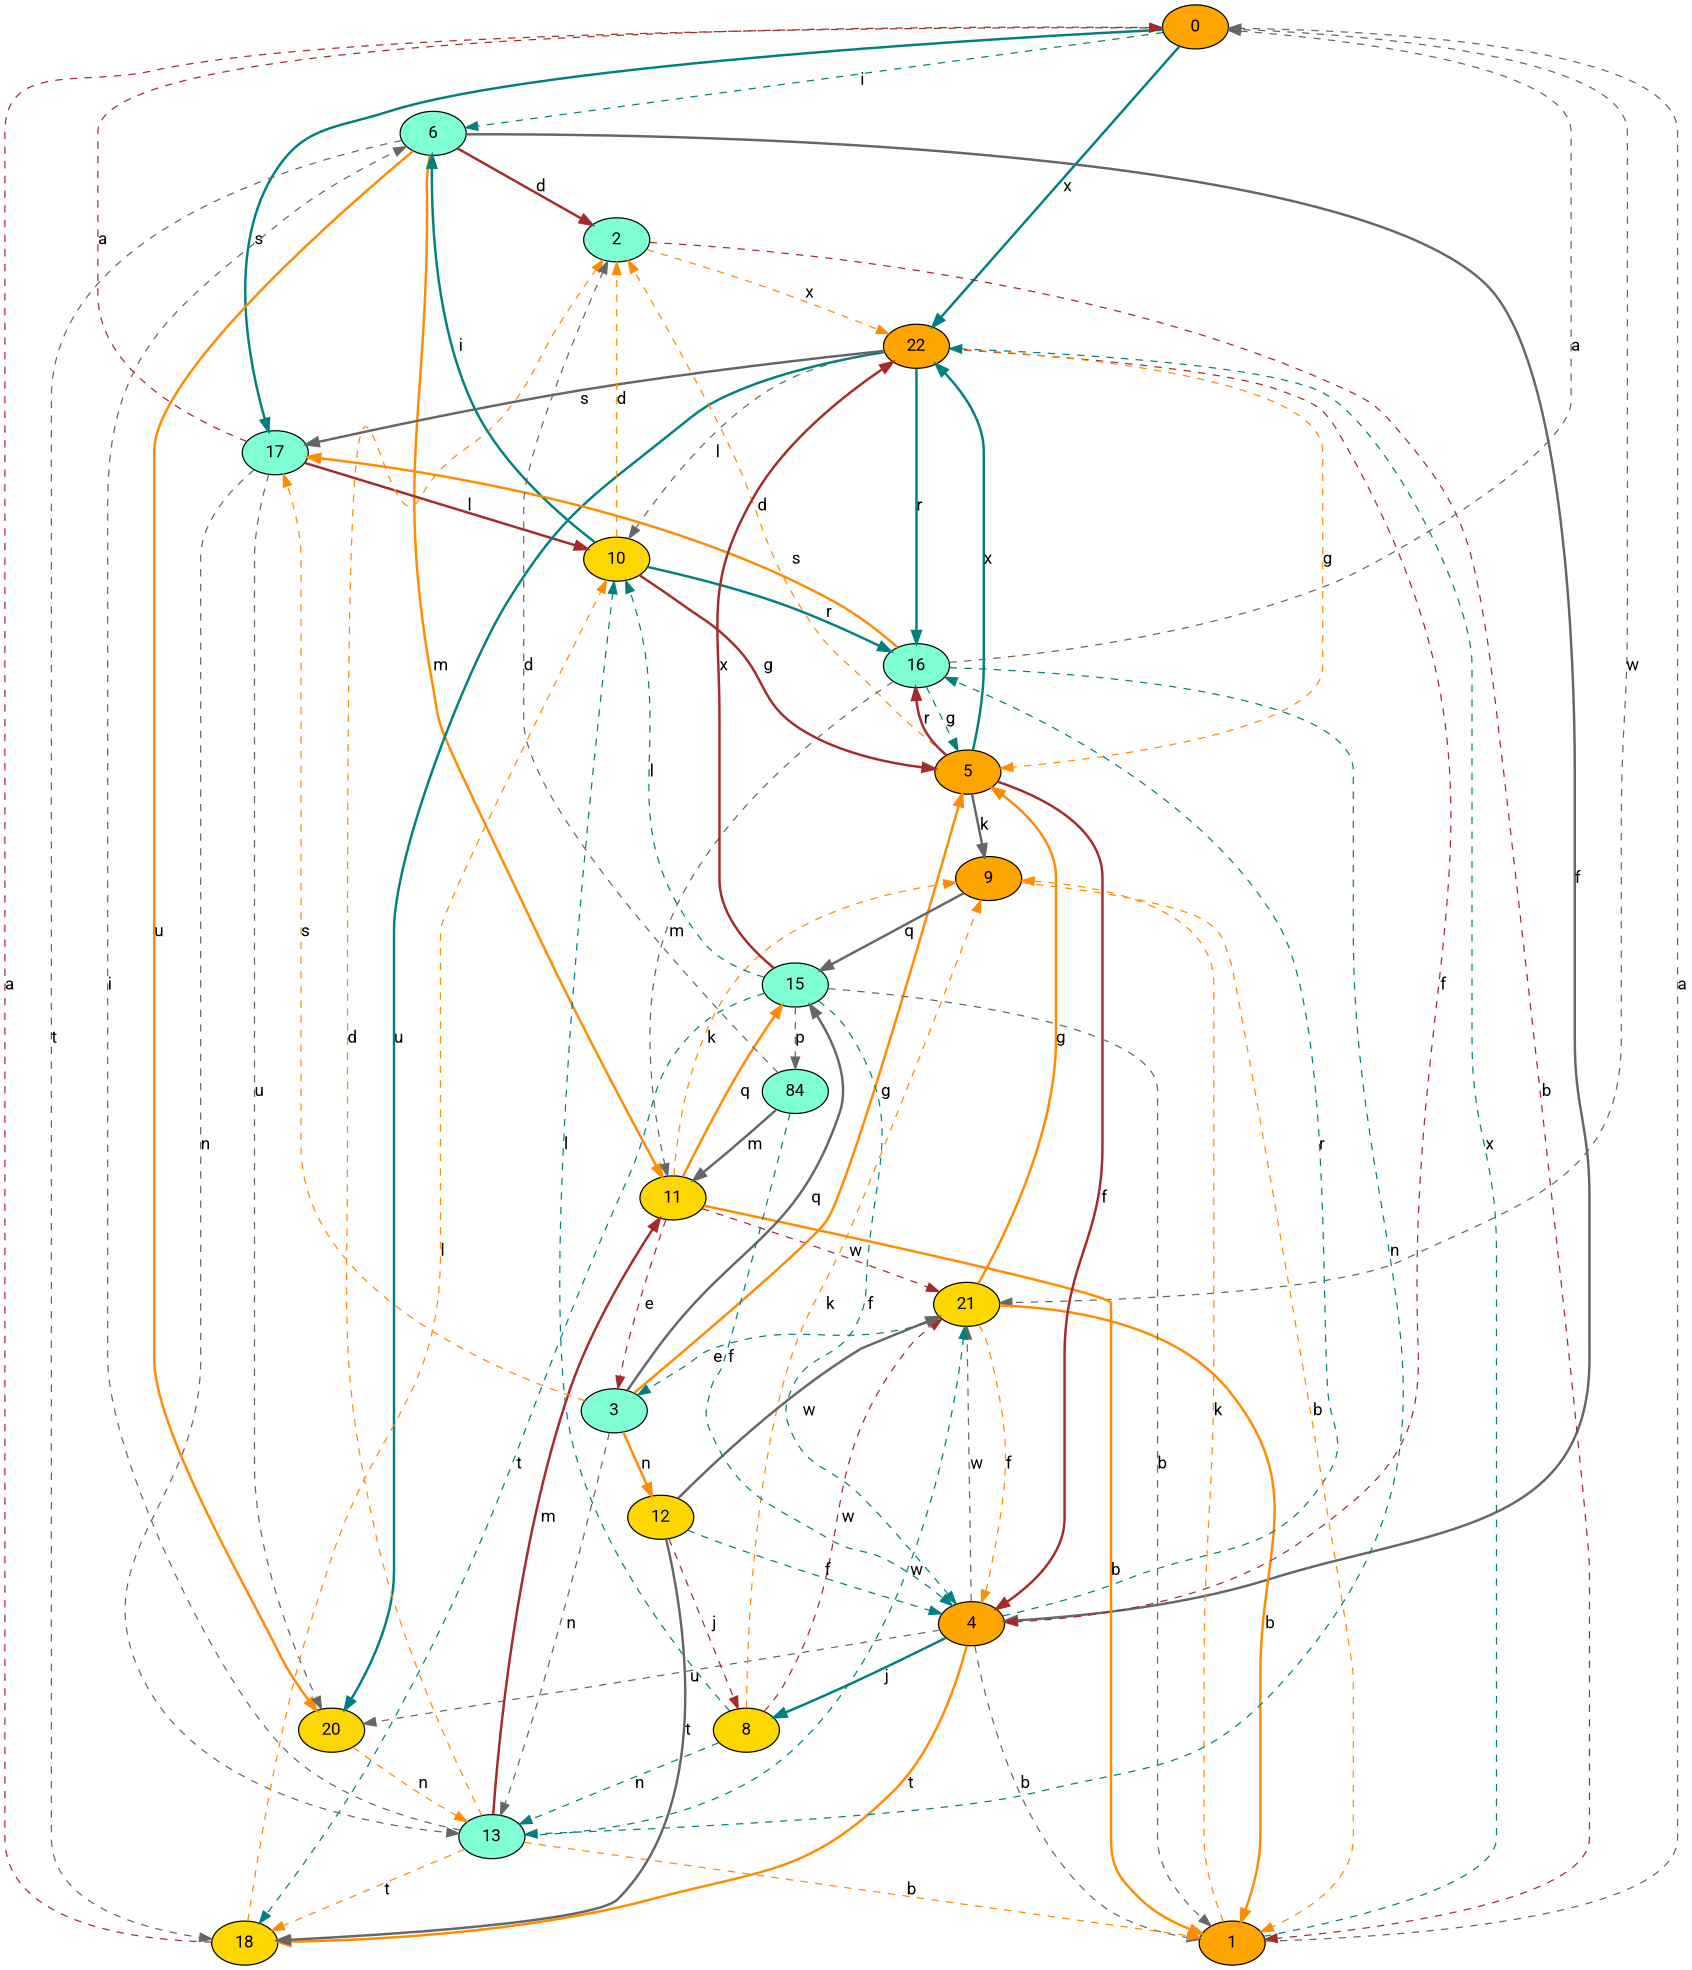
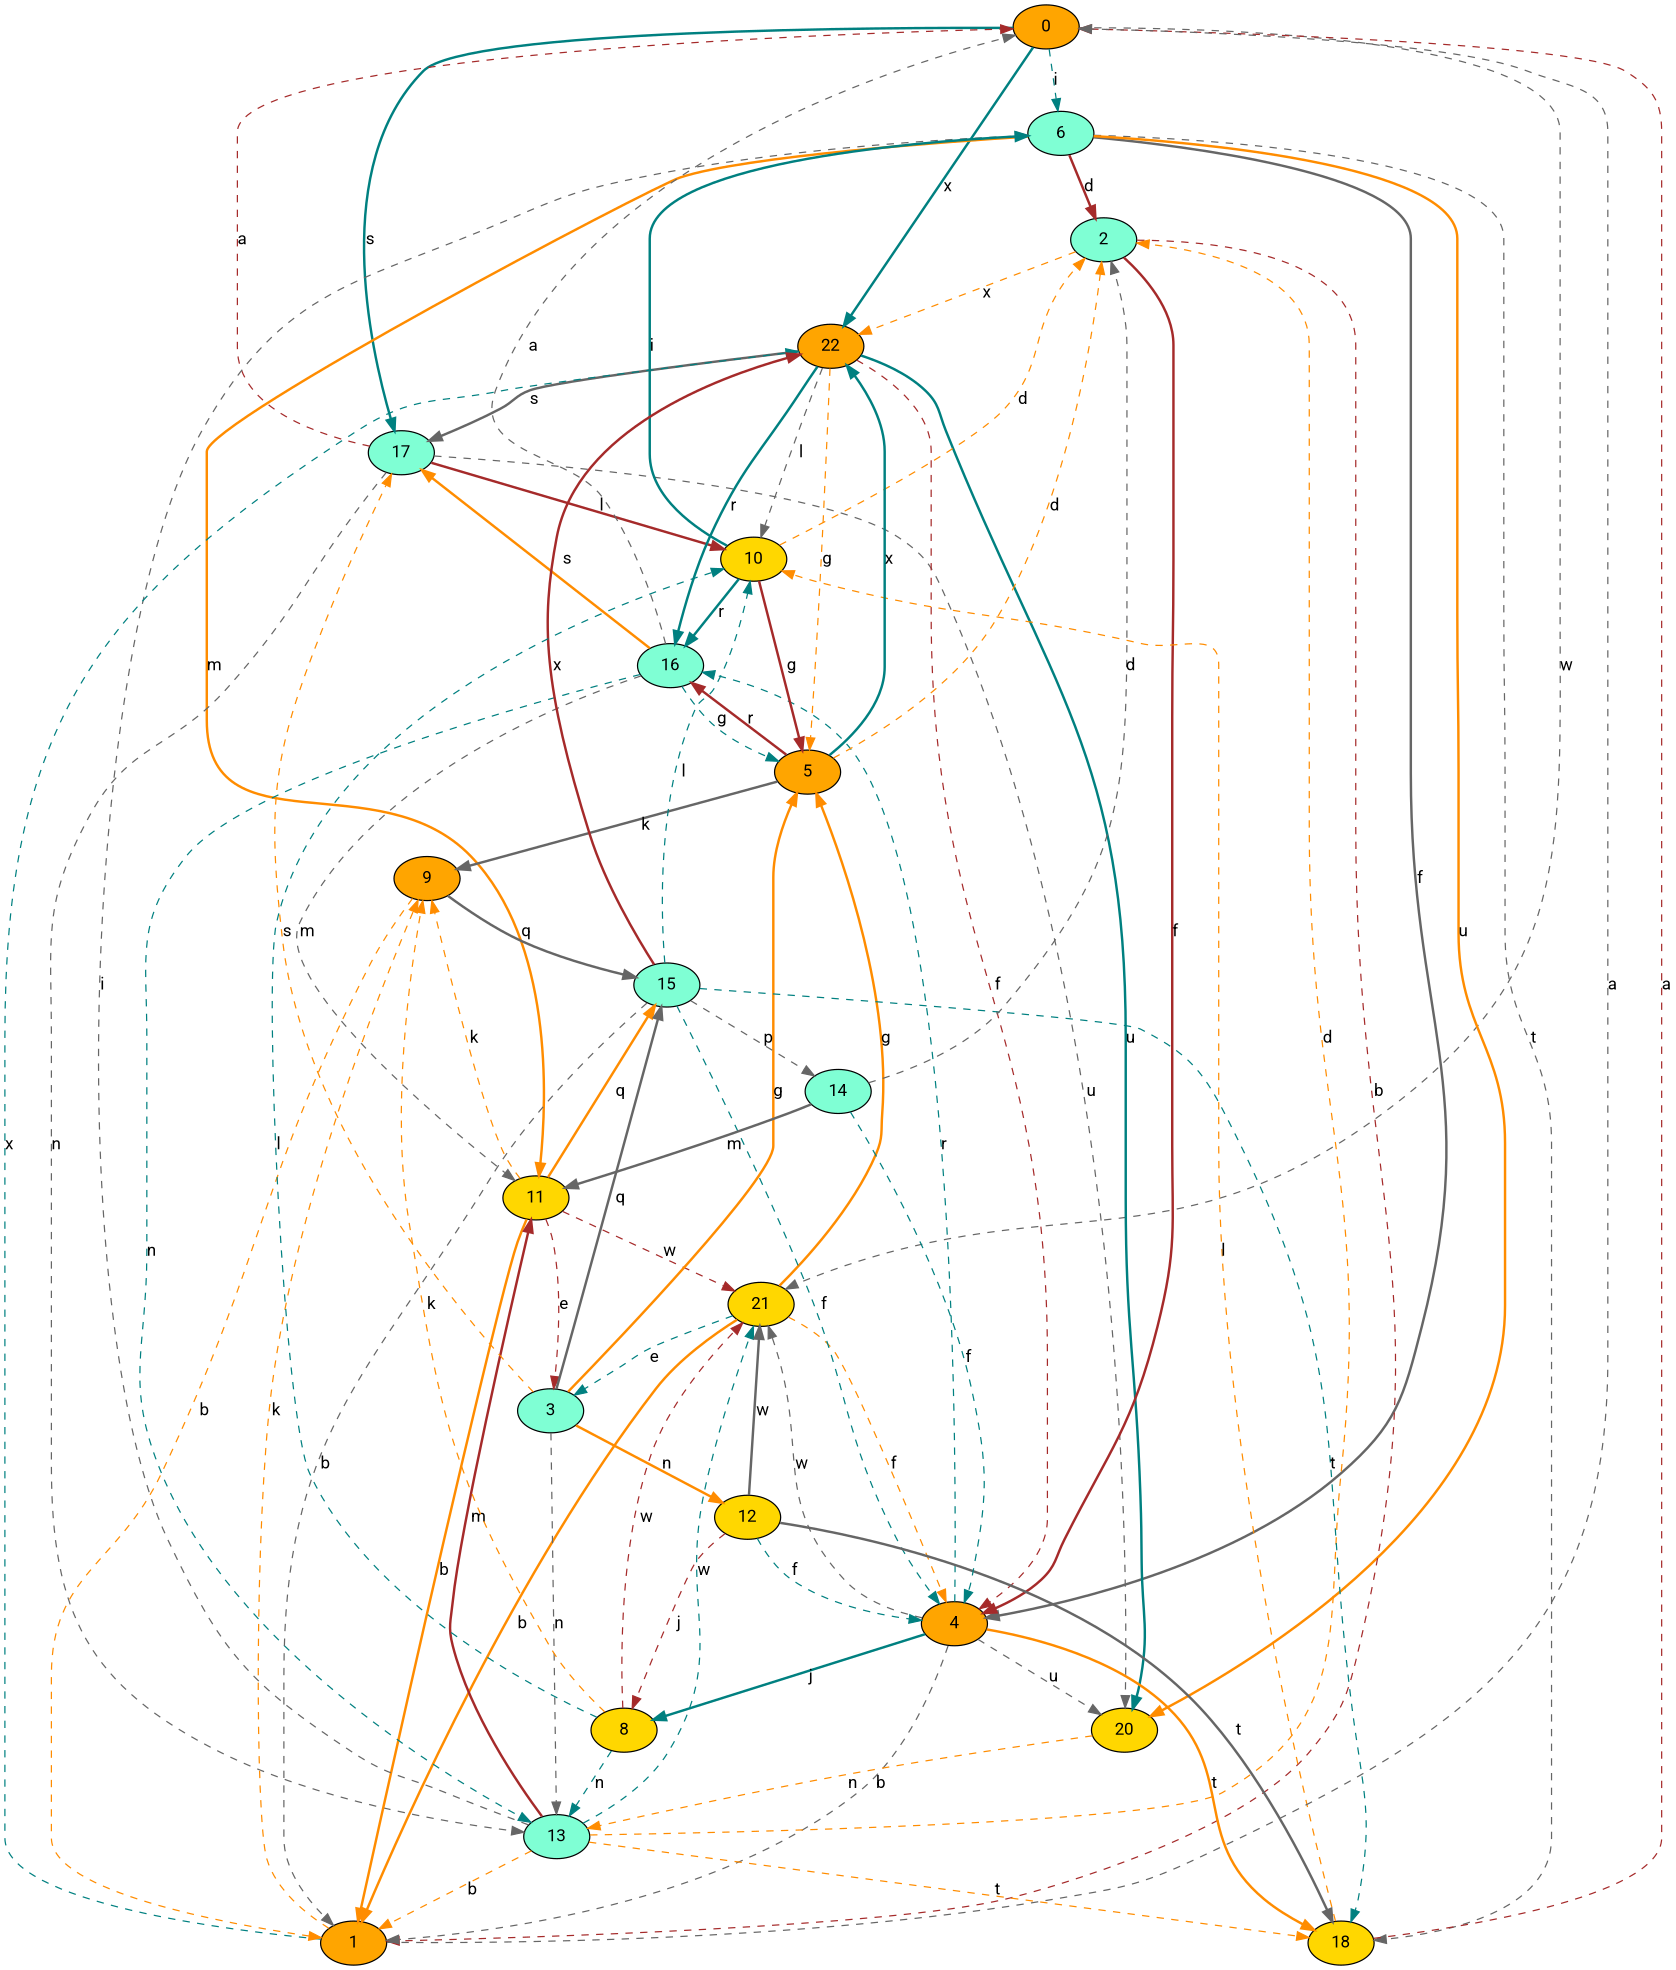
(795, 1091) -> (838, 1091)
(1101, 1177) -> (1172, 952)
